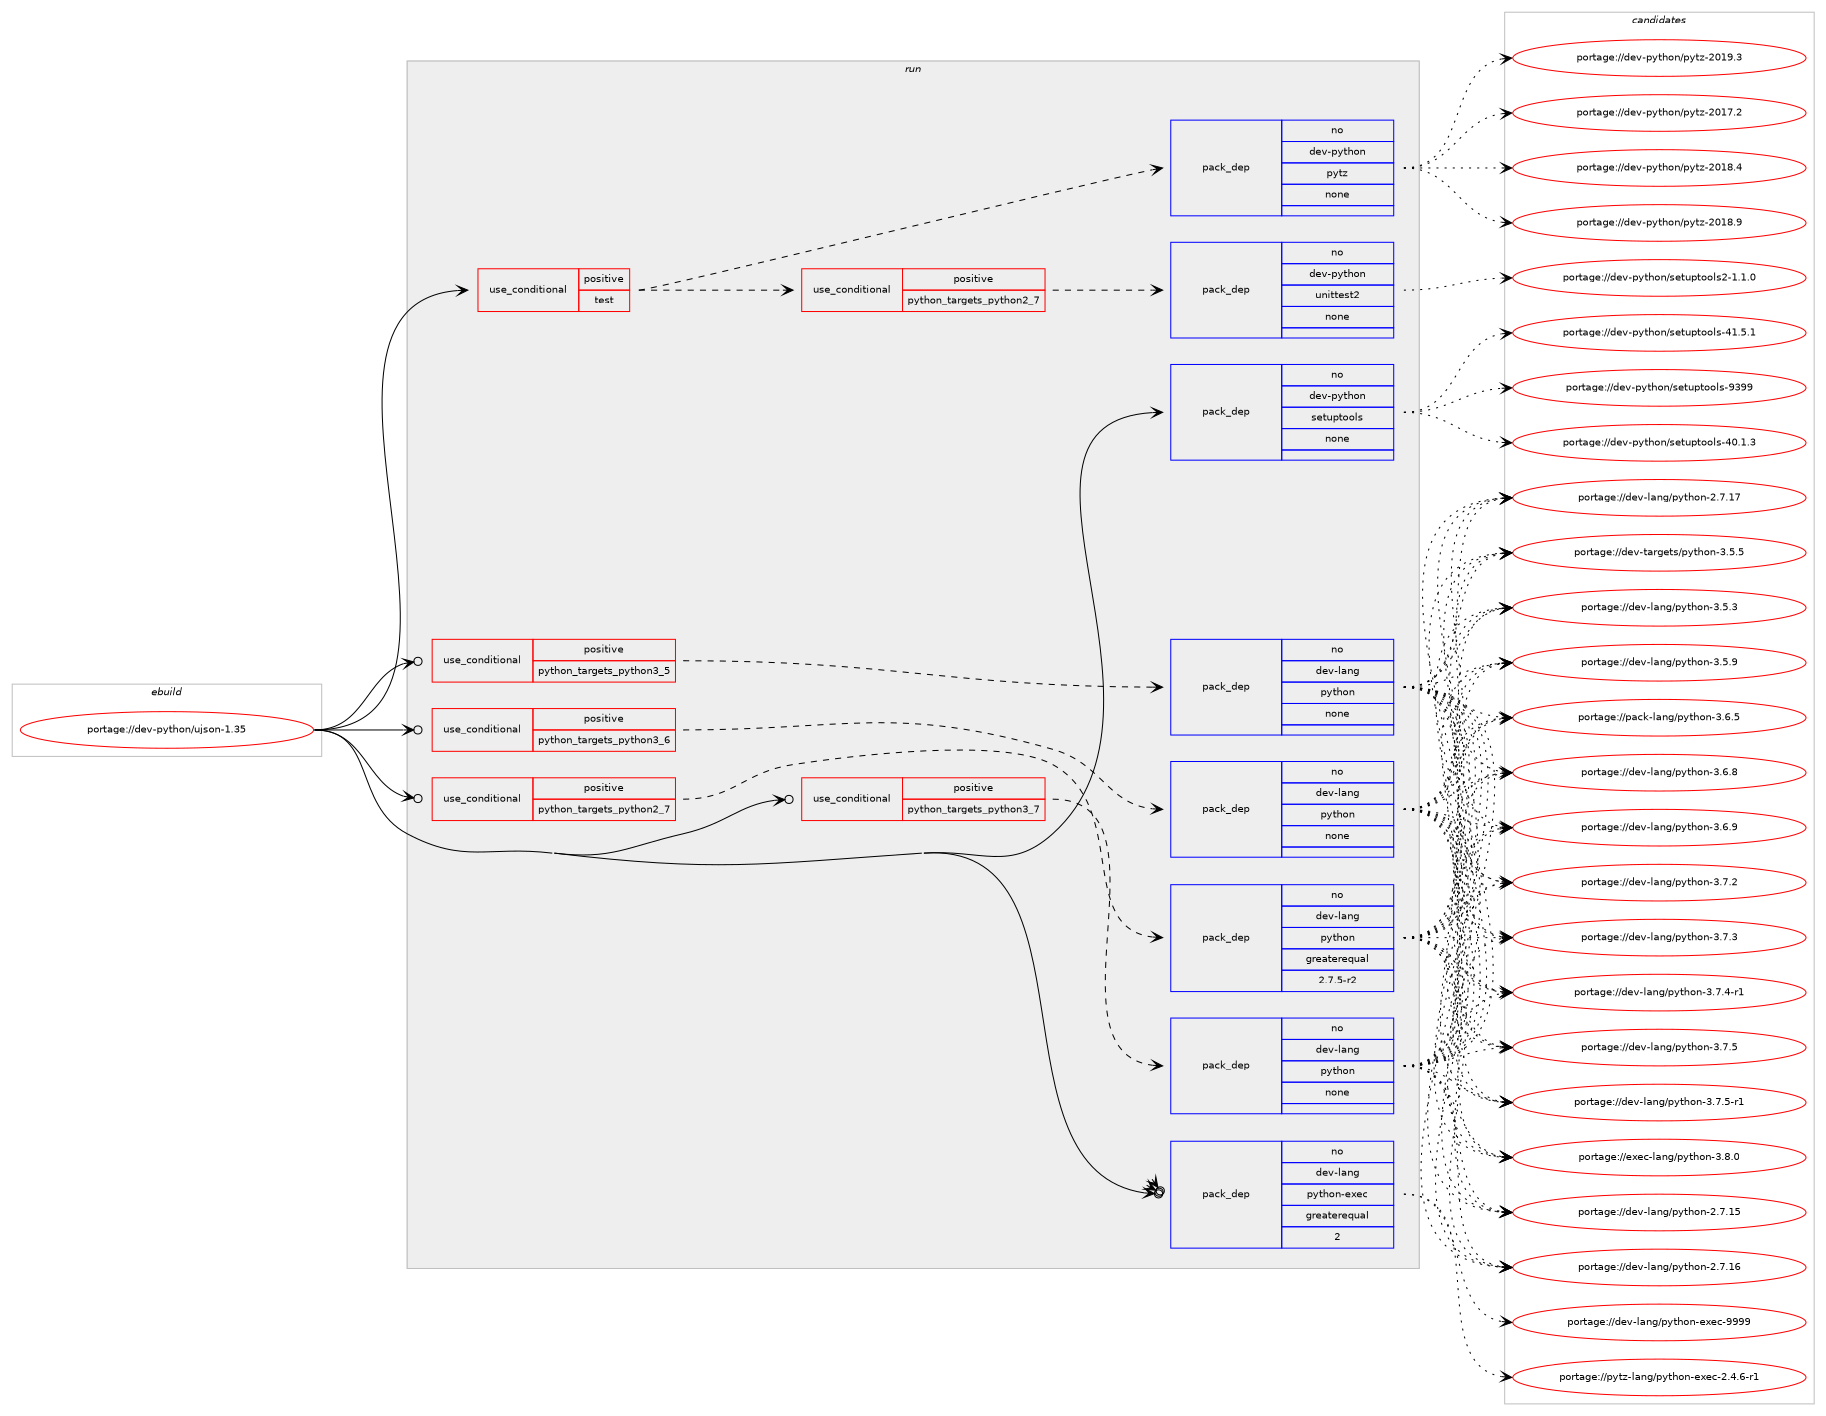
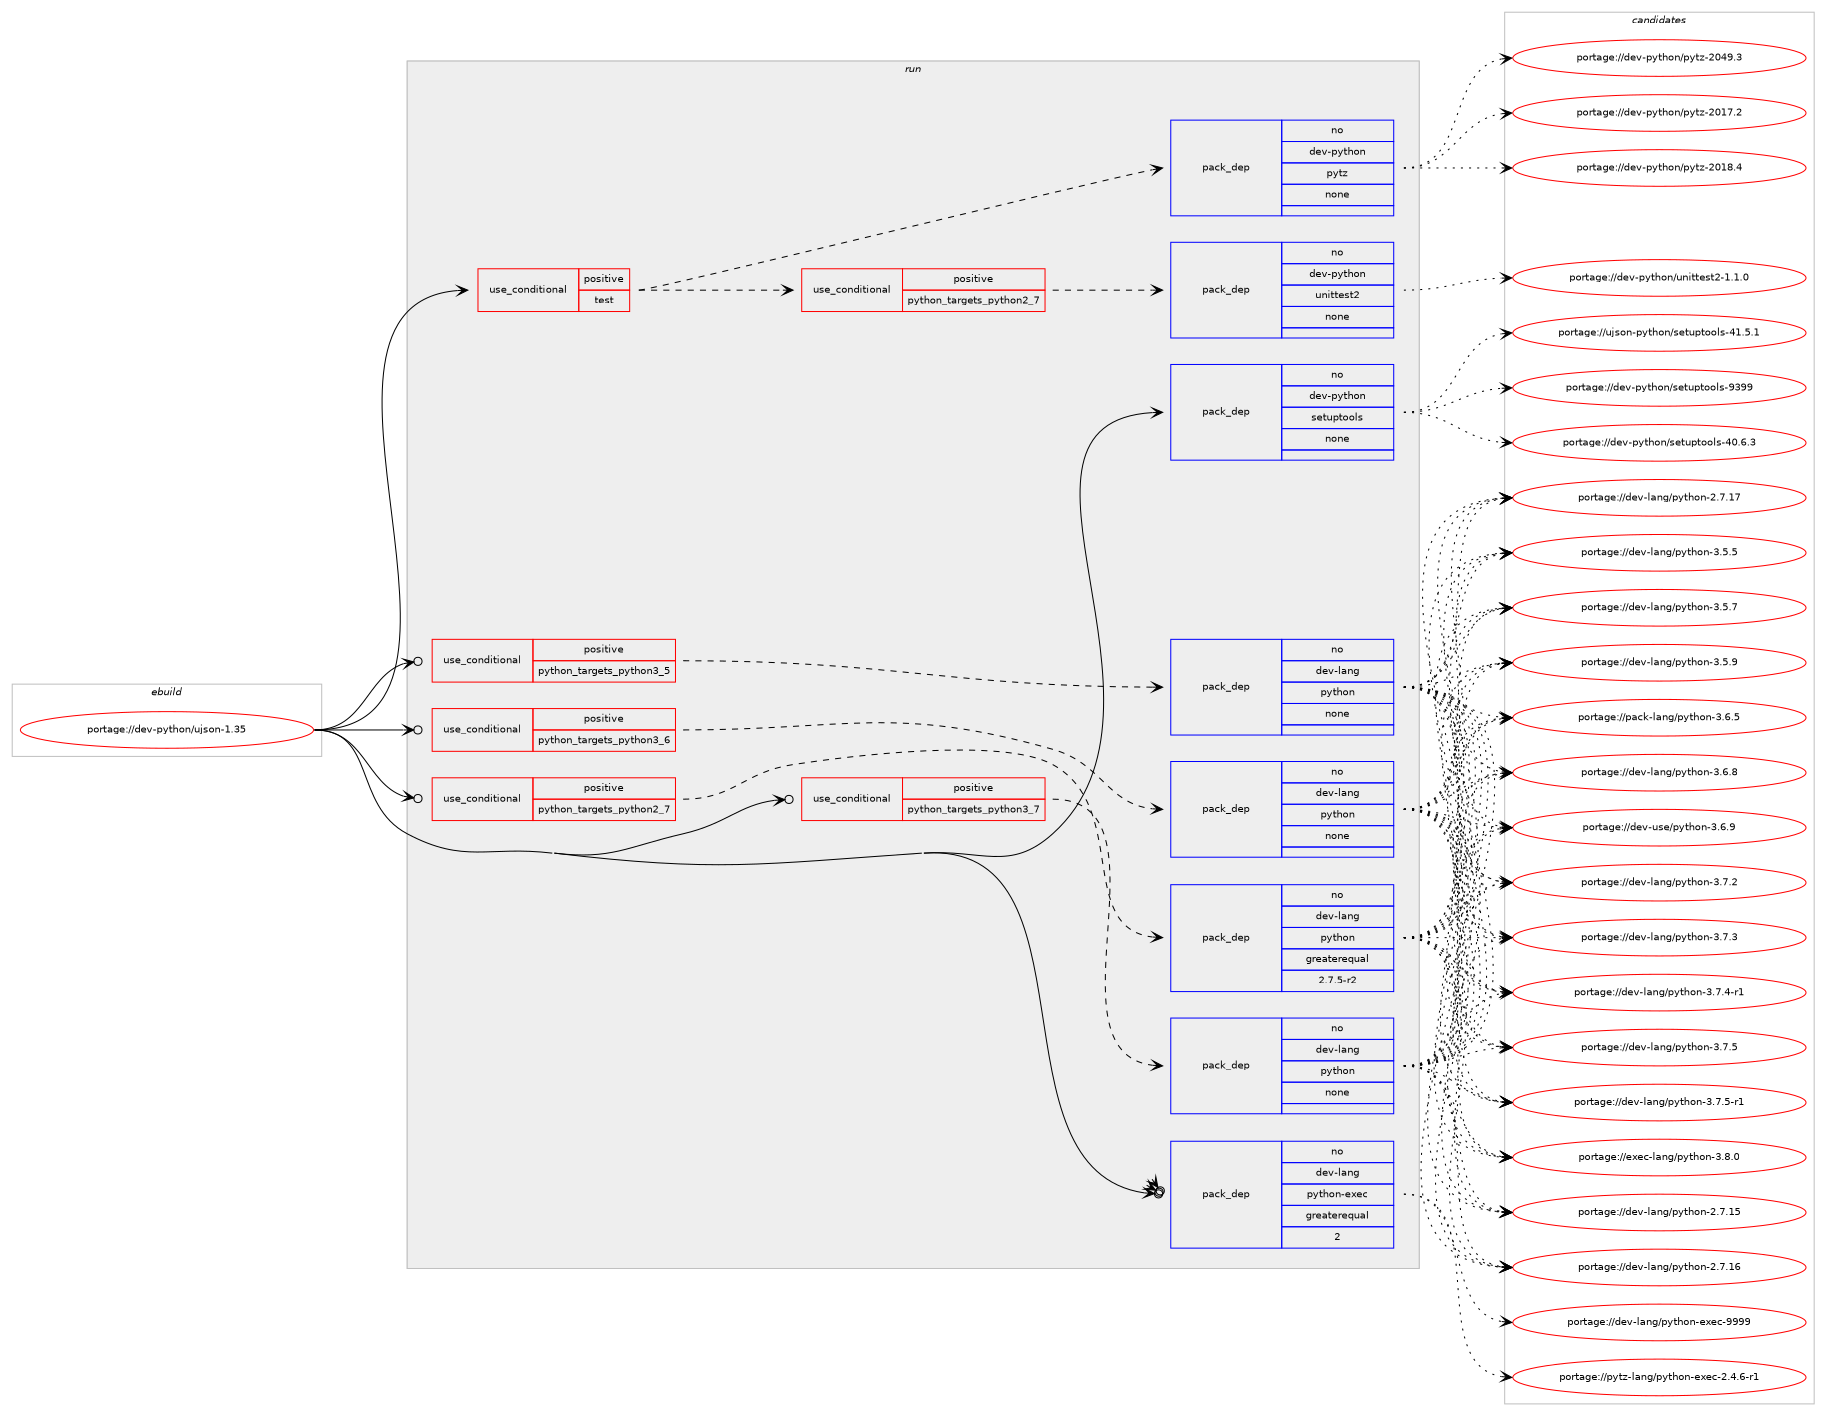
(1659, 58) -> (1659, 58)
(1659, 223) -> none
(1659, 278) -> (1659, 278)
(1659, 333) -> (1659, 333)
(1659, 443) -> (1659, 443)
(1659, 553) -> (1659, 553)
(1659, 608) -> (1659, 608)
(1659, 828) -> (1659, 828)
